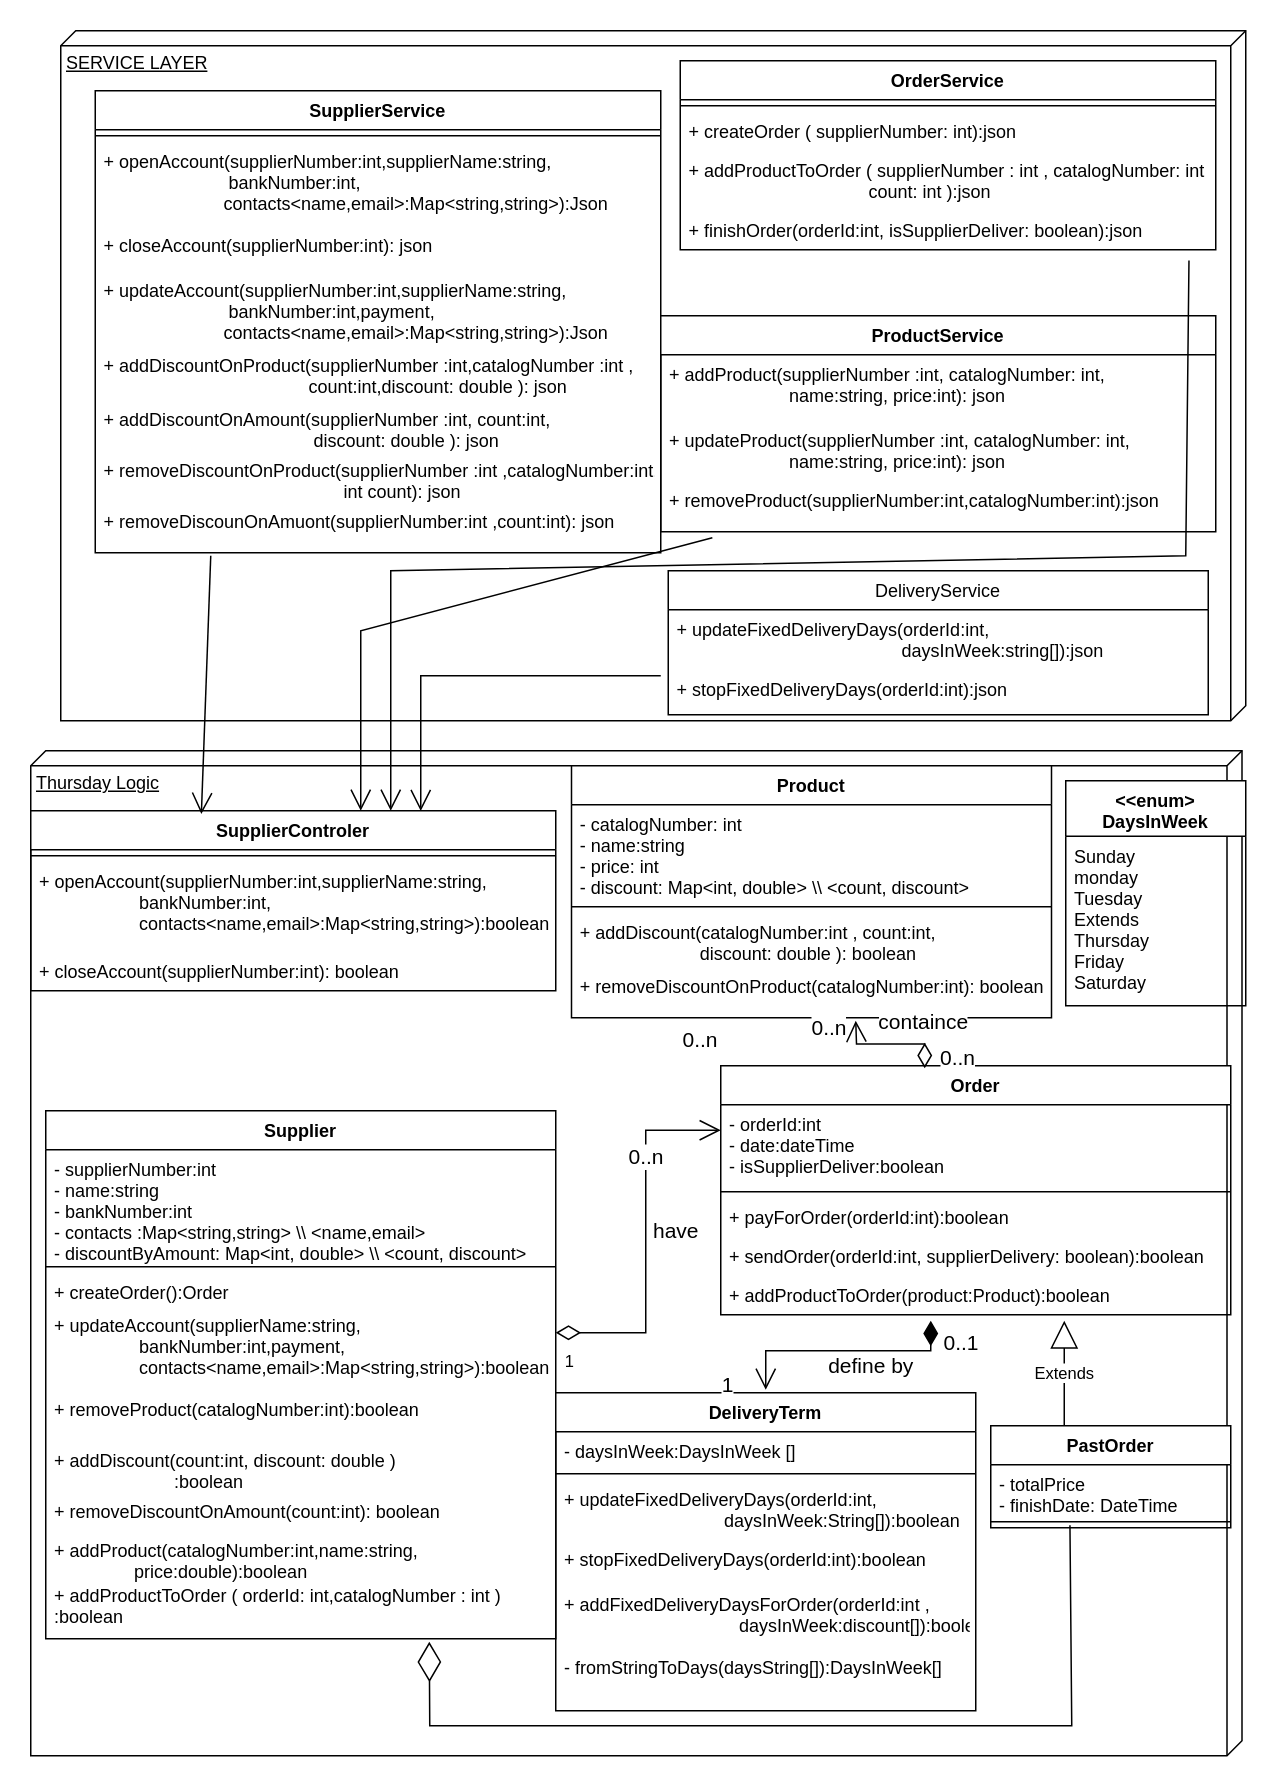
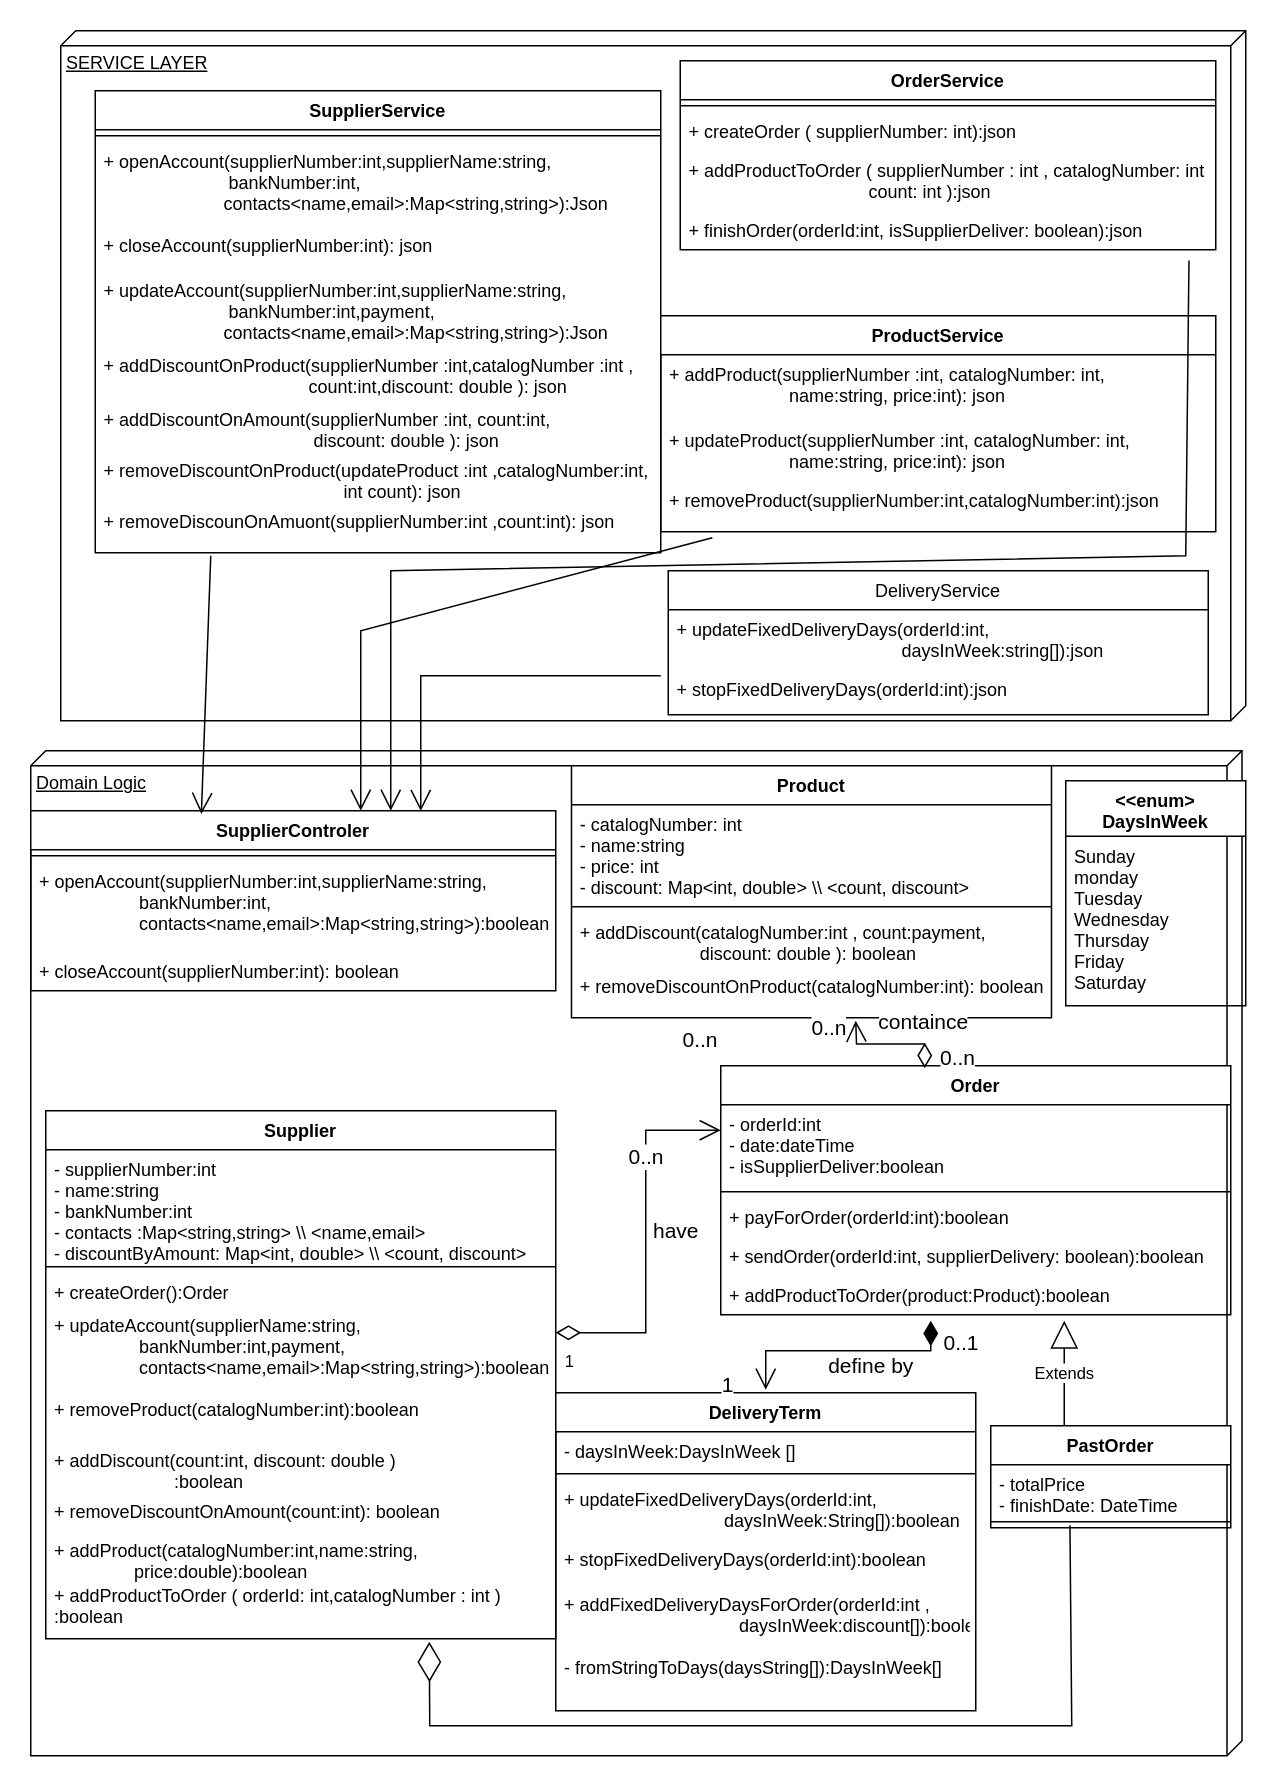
(401, 471) -> (400, 471)
(103, 784) -> (90, 784)
(1104, 857) -> (1104, 857)
(776, 933) -> (798, 933)
